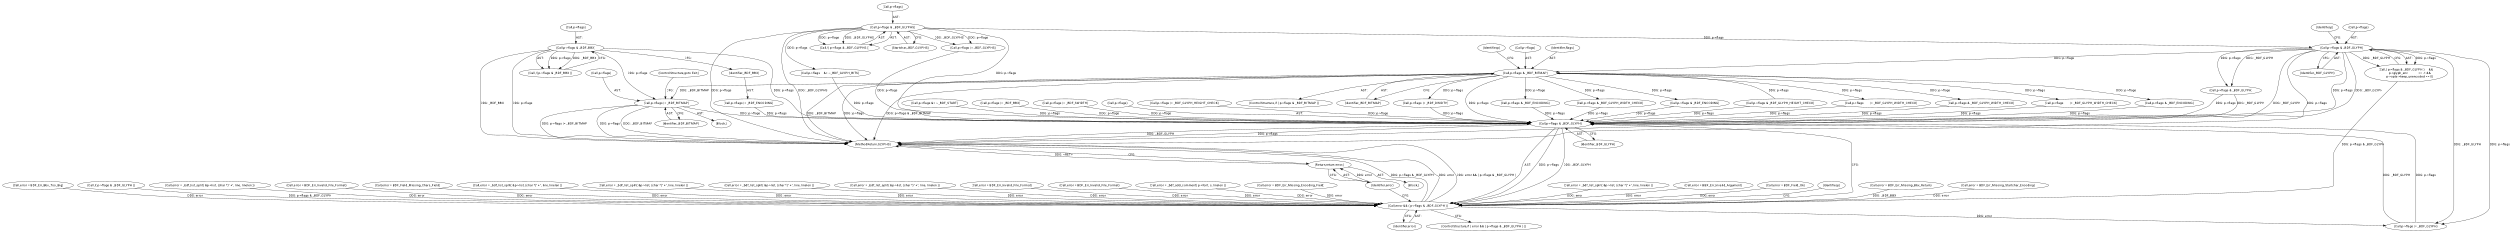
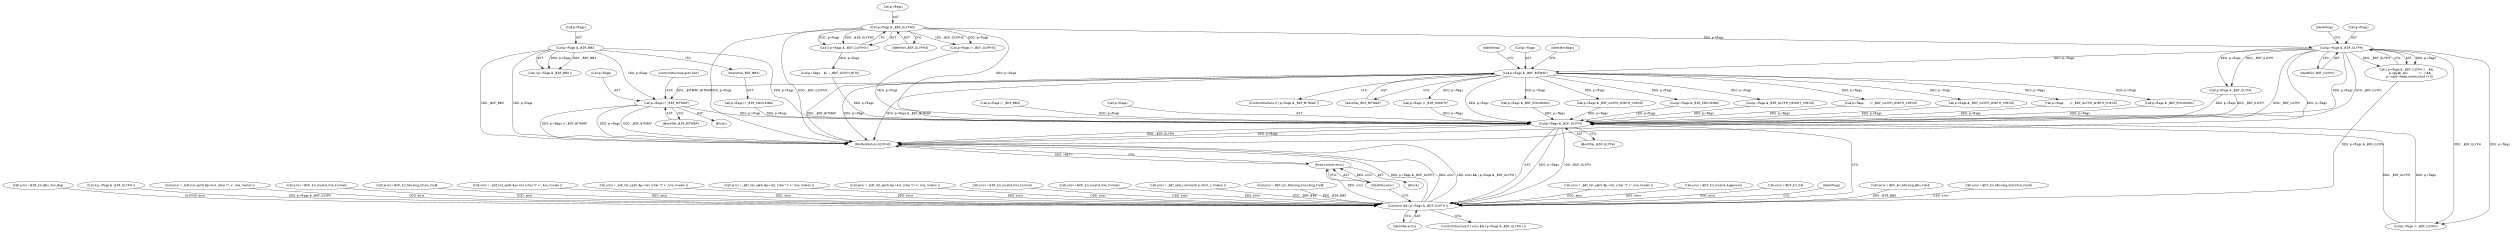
(803, 35) -> (838, 59)
(883, 38) -> (883, 38)
(910, 48) -> (910, 48)
(1553, 58) -> (1553, 58)
(586, 64) -> none
(744, 73) -> (744, 73)
(1669, 76) -> (1656, 84)
(671, 90) -> (671, 90)
(695, 90) -> (695, 90)
(1365, 90) -> (1365, 90)
(935, 103) -> none
(1065, 103) -> none
(1185, 103) -> none
(408, 185) -> (408, 185)
(1713, 185) -> (1713, 185)
(1785, 185) -> (1785, 185)
(1901, 185) -> (1901, 185)
(1998, 185) -> (1998, 185)
(195, 196) -> (195, 196)
(1305, 196) -> (1305, 196)
(1335, 196) -> (1335, 196)
(1921, 216) -> (1353, 192)
